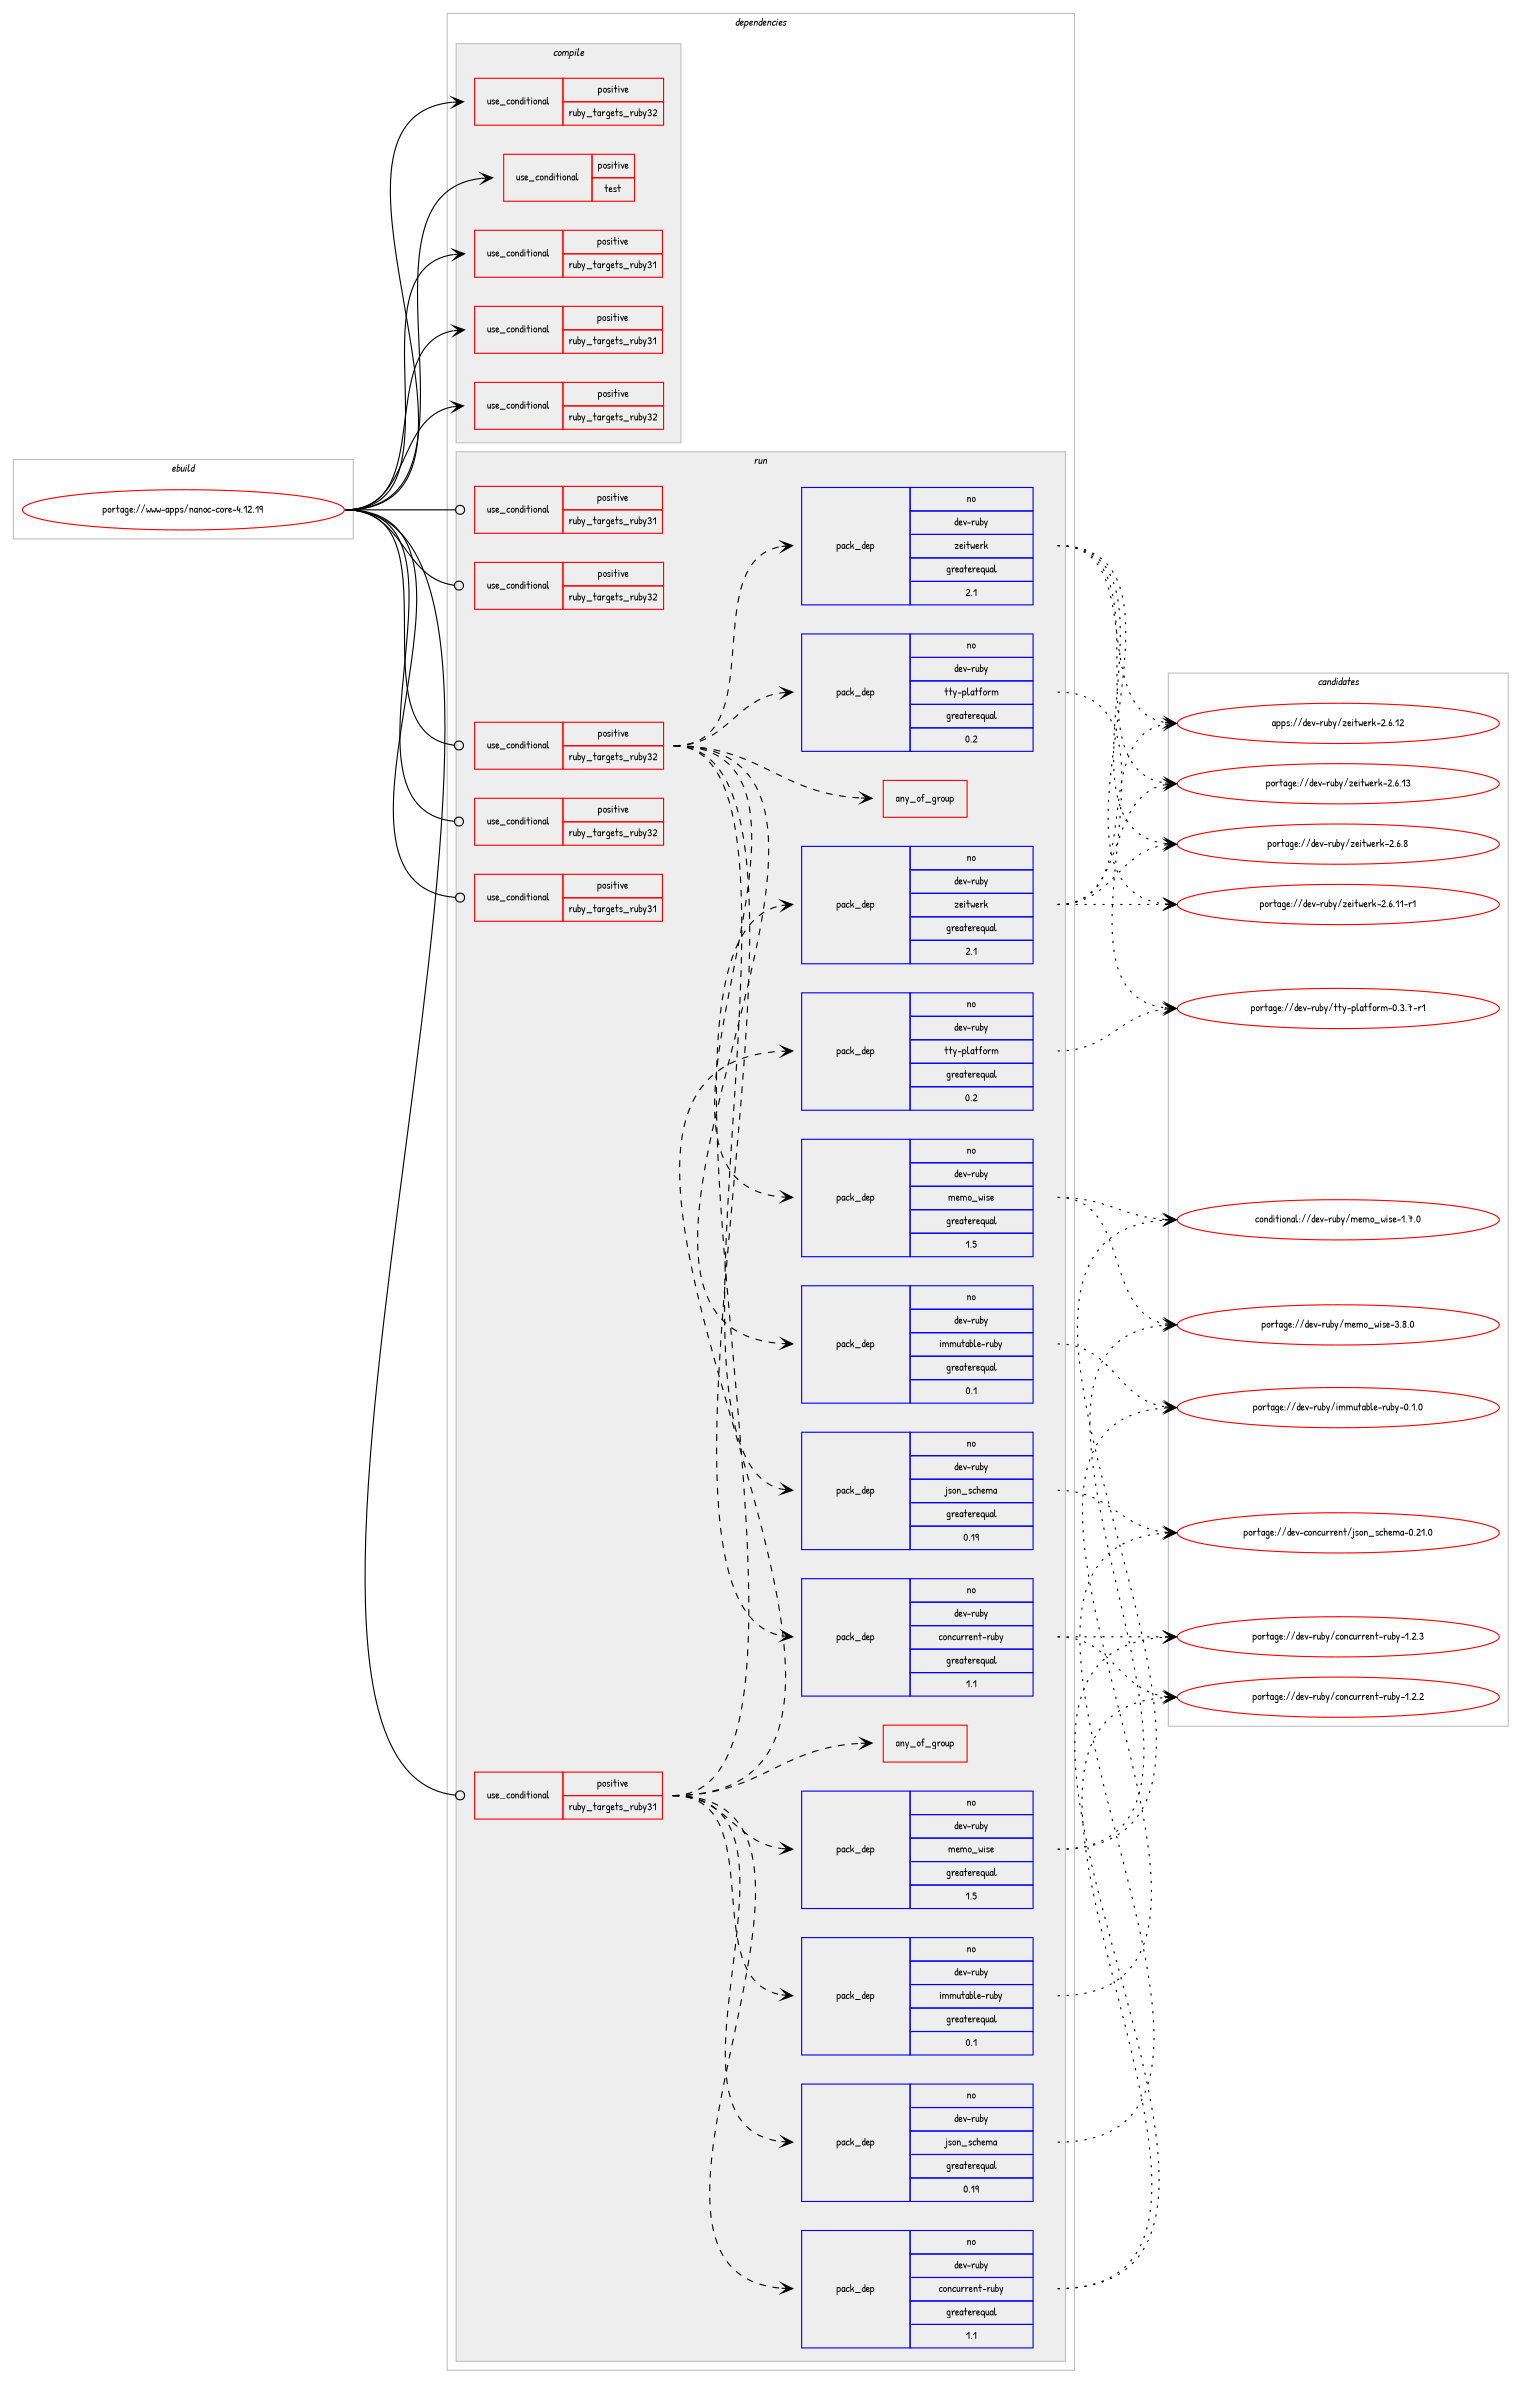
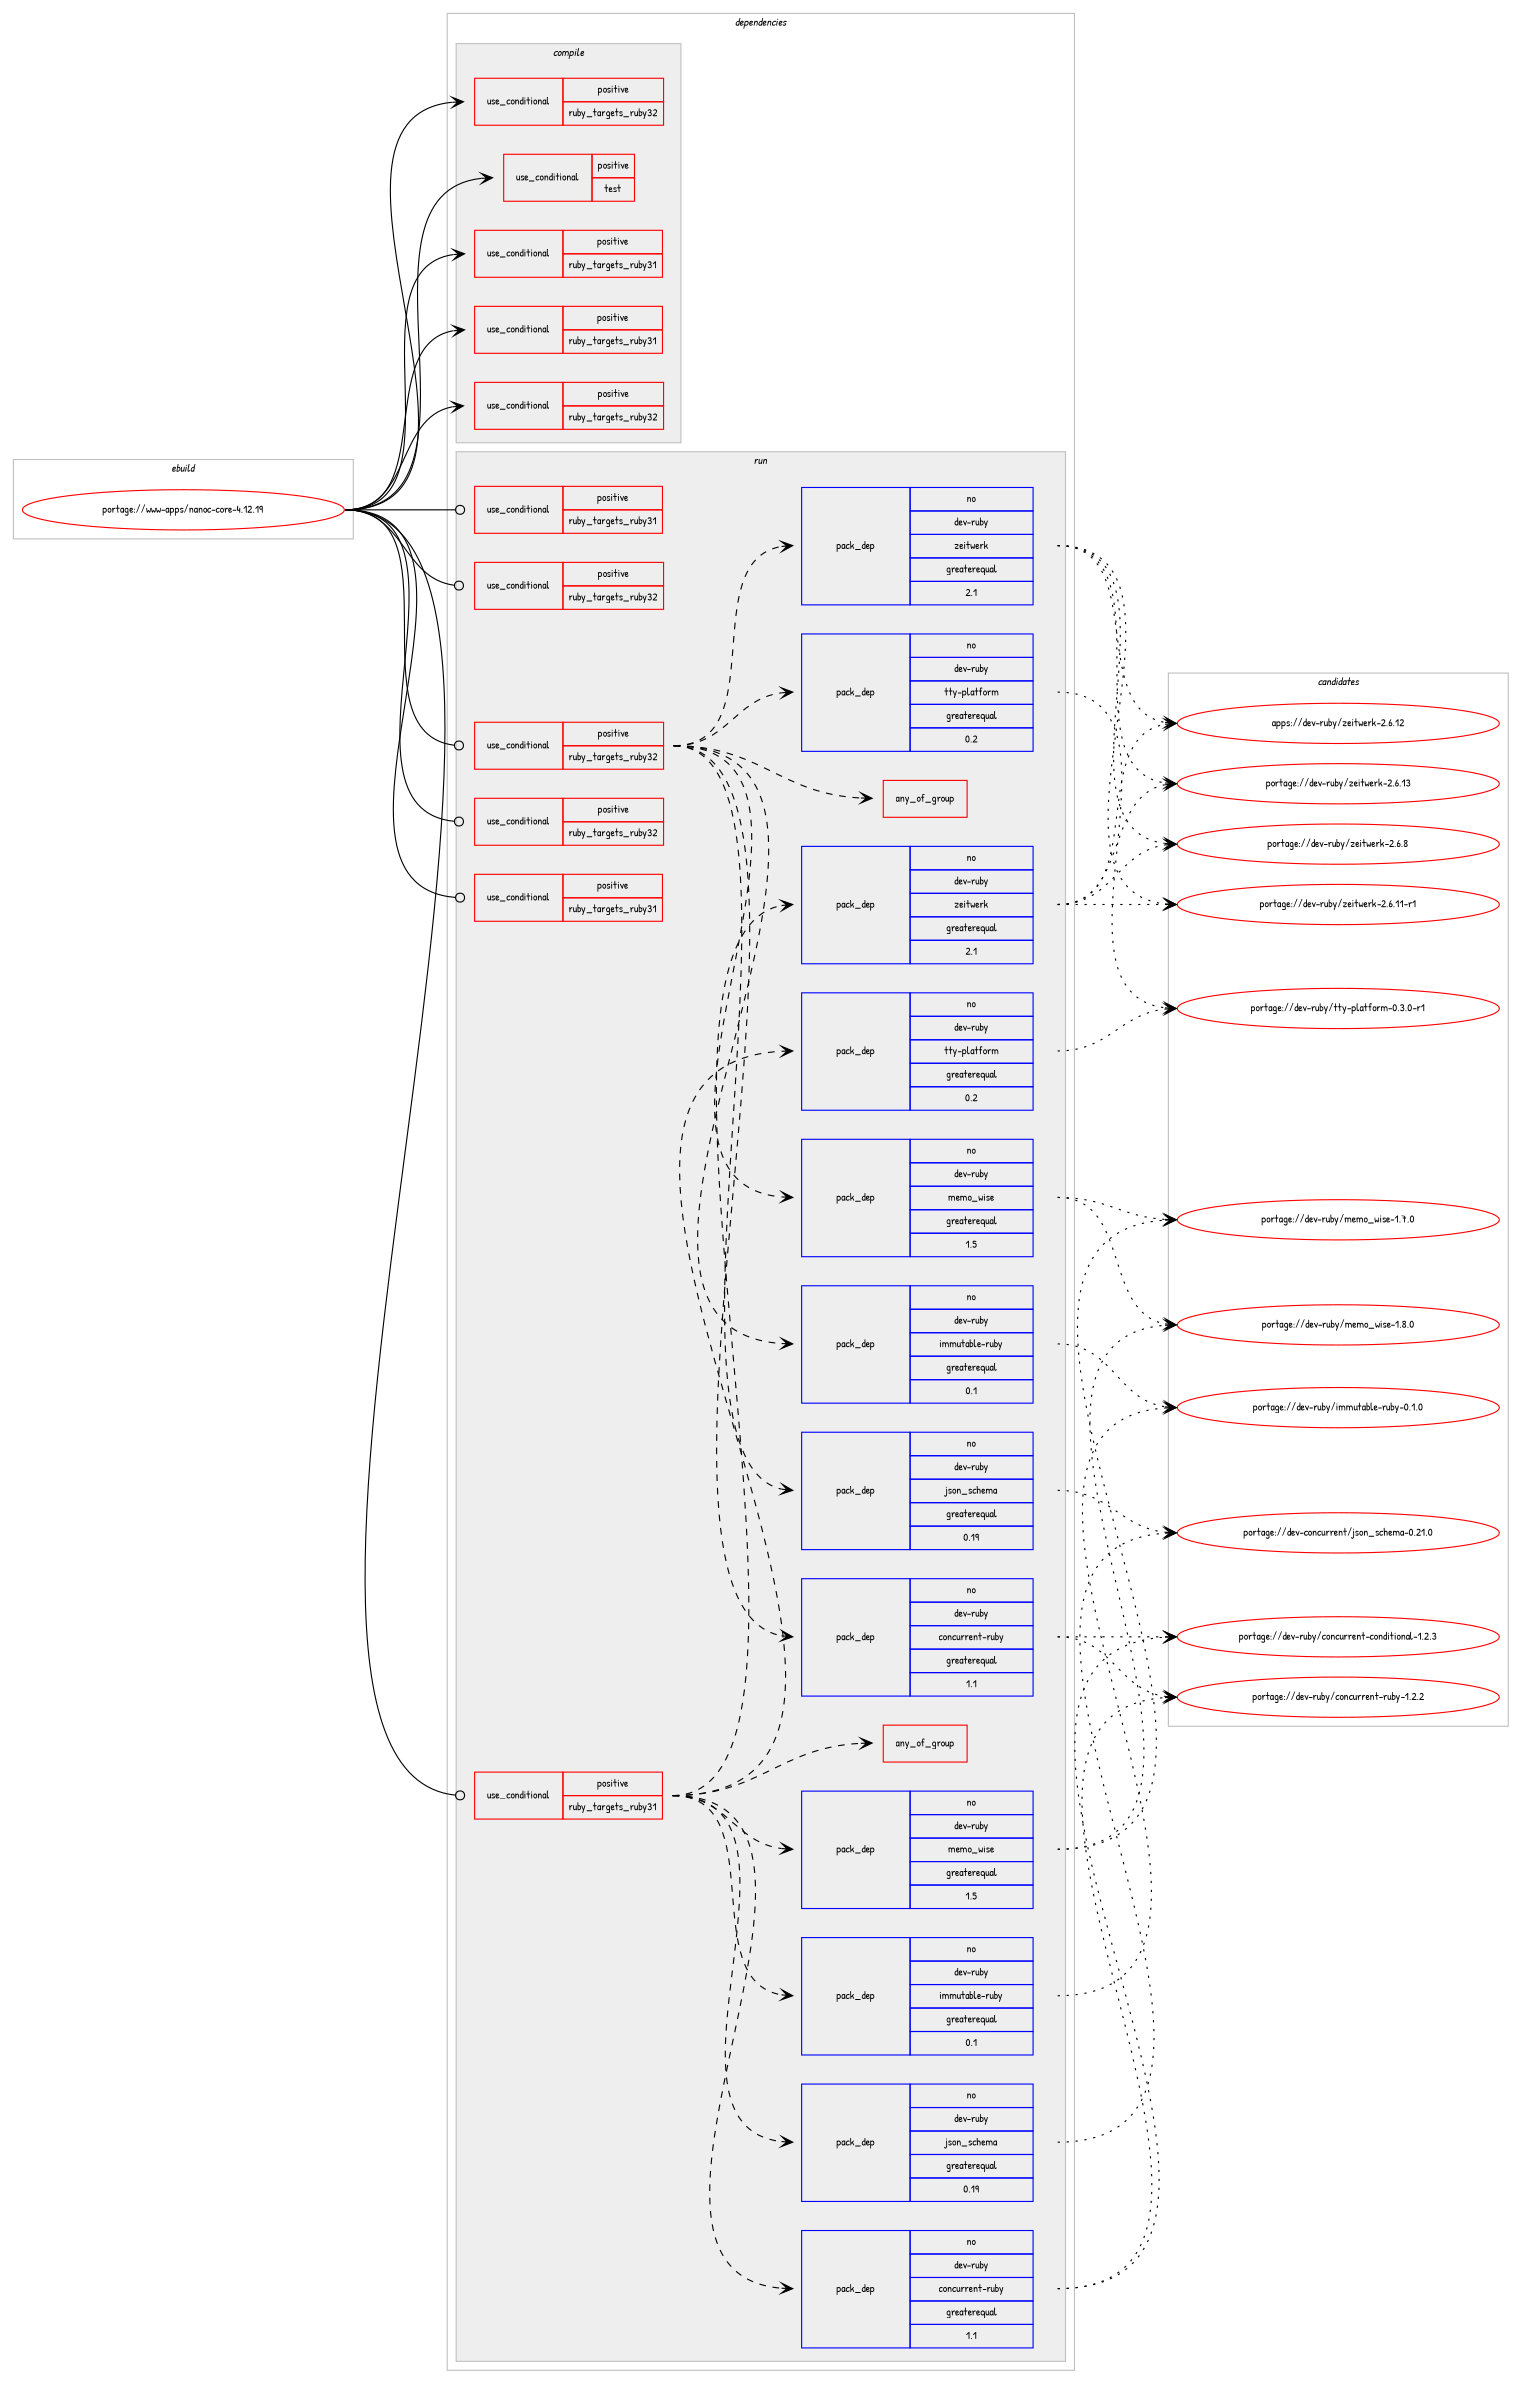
(1338, 1008) -> (1338, 1008)
(1338, 1220) -> (1338, 1220)
(1338, 1325) -> (1338, 1325)
(1338, 1637) -> (1338, 1637)
